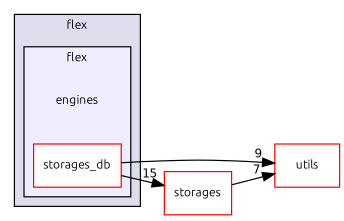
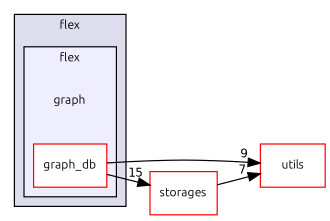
(77, 101) -> (70, 101)
(77, 166) -> (70, 166)
